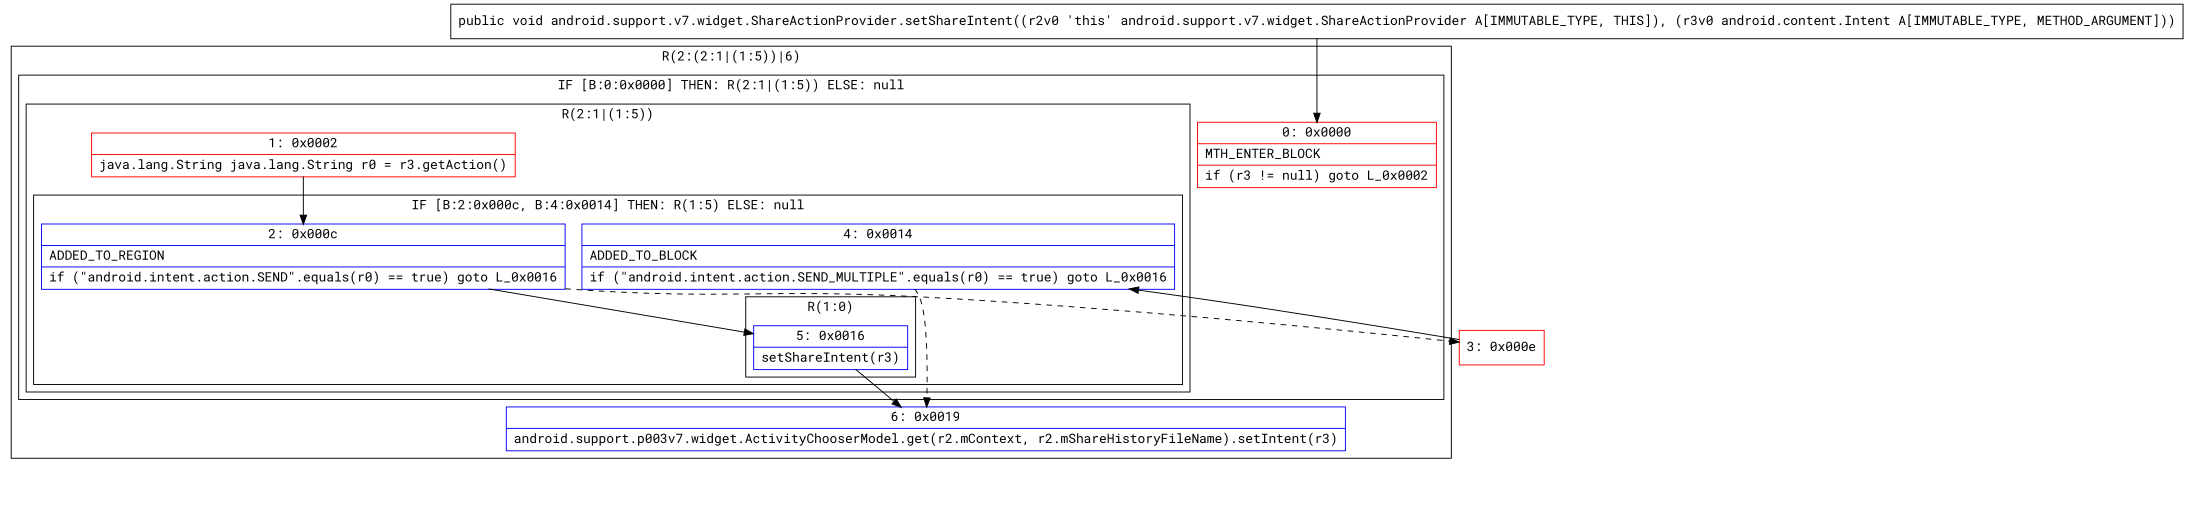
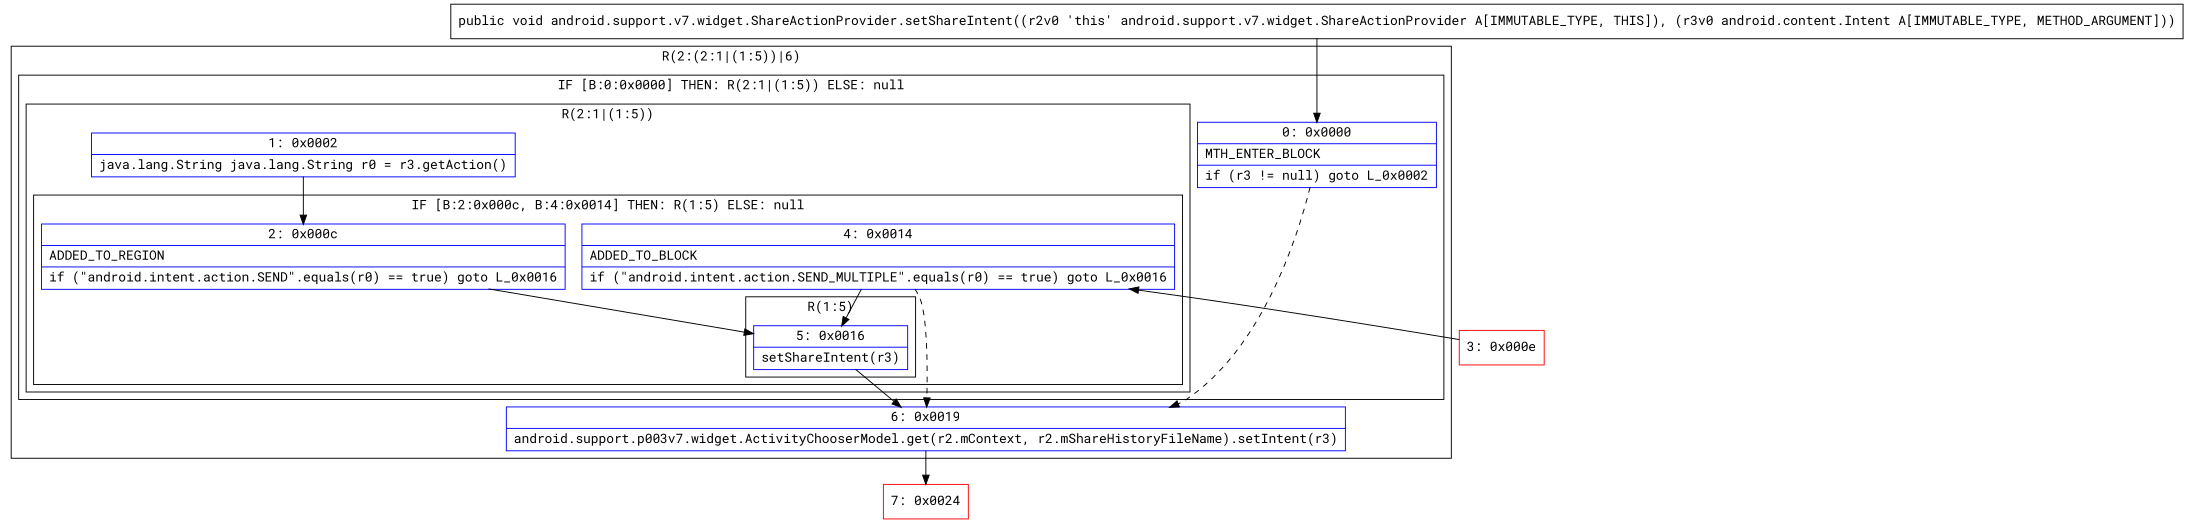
(303, 155) -> (303, 155)
(1317, 155) -> (1317, 155)
(1008, 302) -> none
none -> (1267, 302)
none -> (854, 303)
(831, 308) -> (831, 308)
none -> (926, 502)
